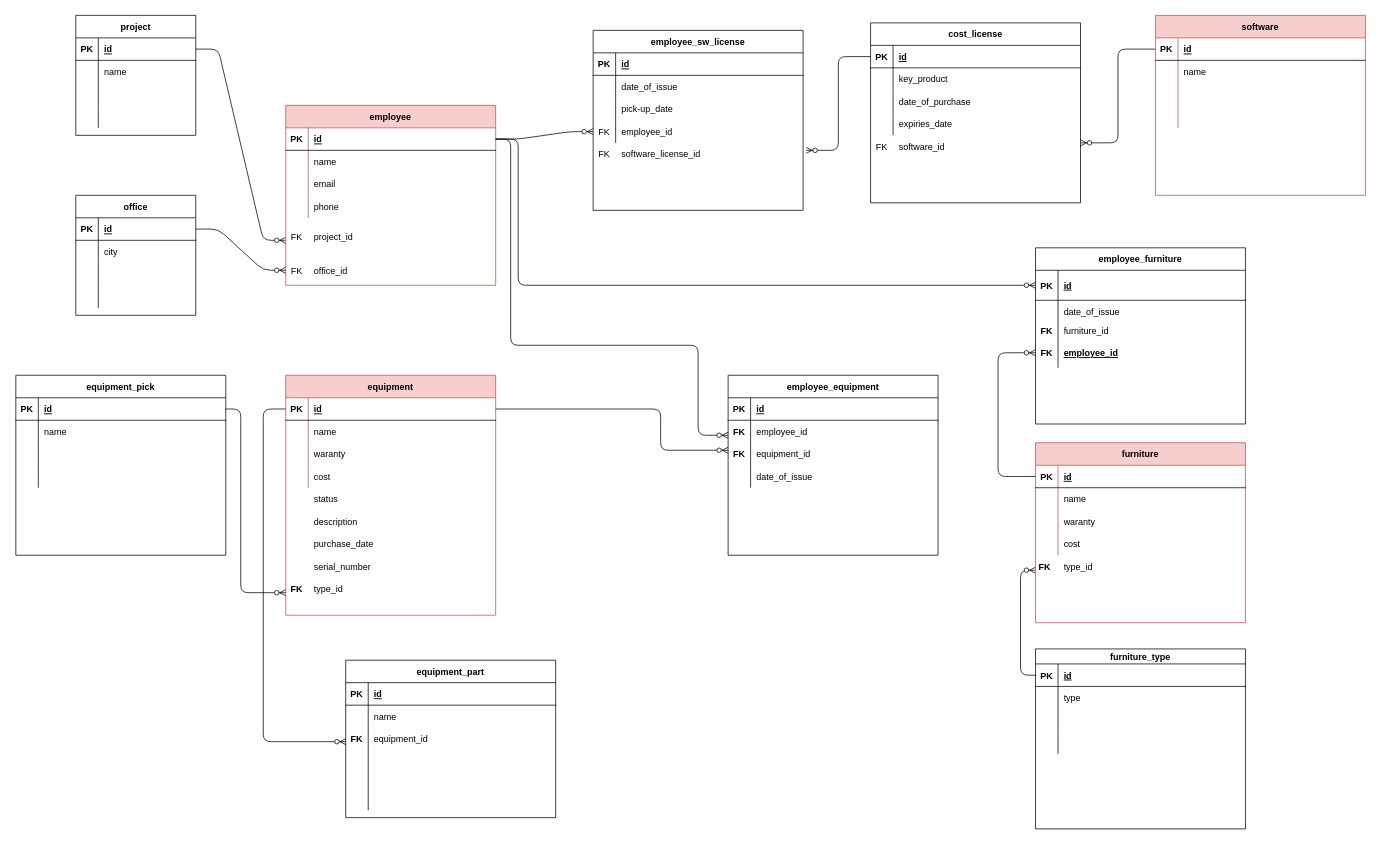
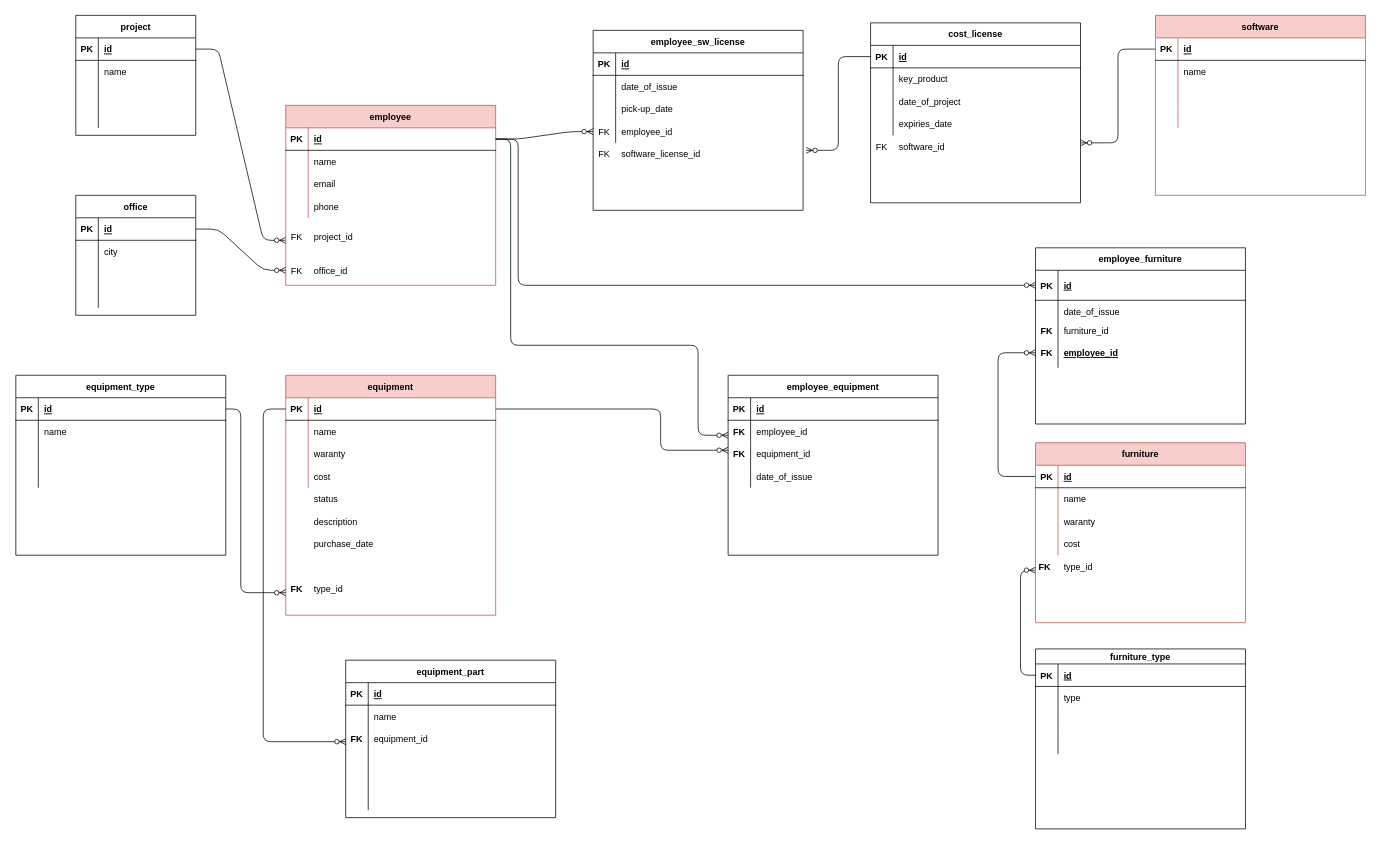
(939, 102) -> (936, 102)
(120, 387) -> (120, 387)
(402, 567) -> none
